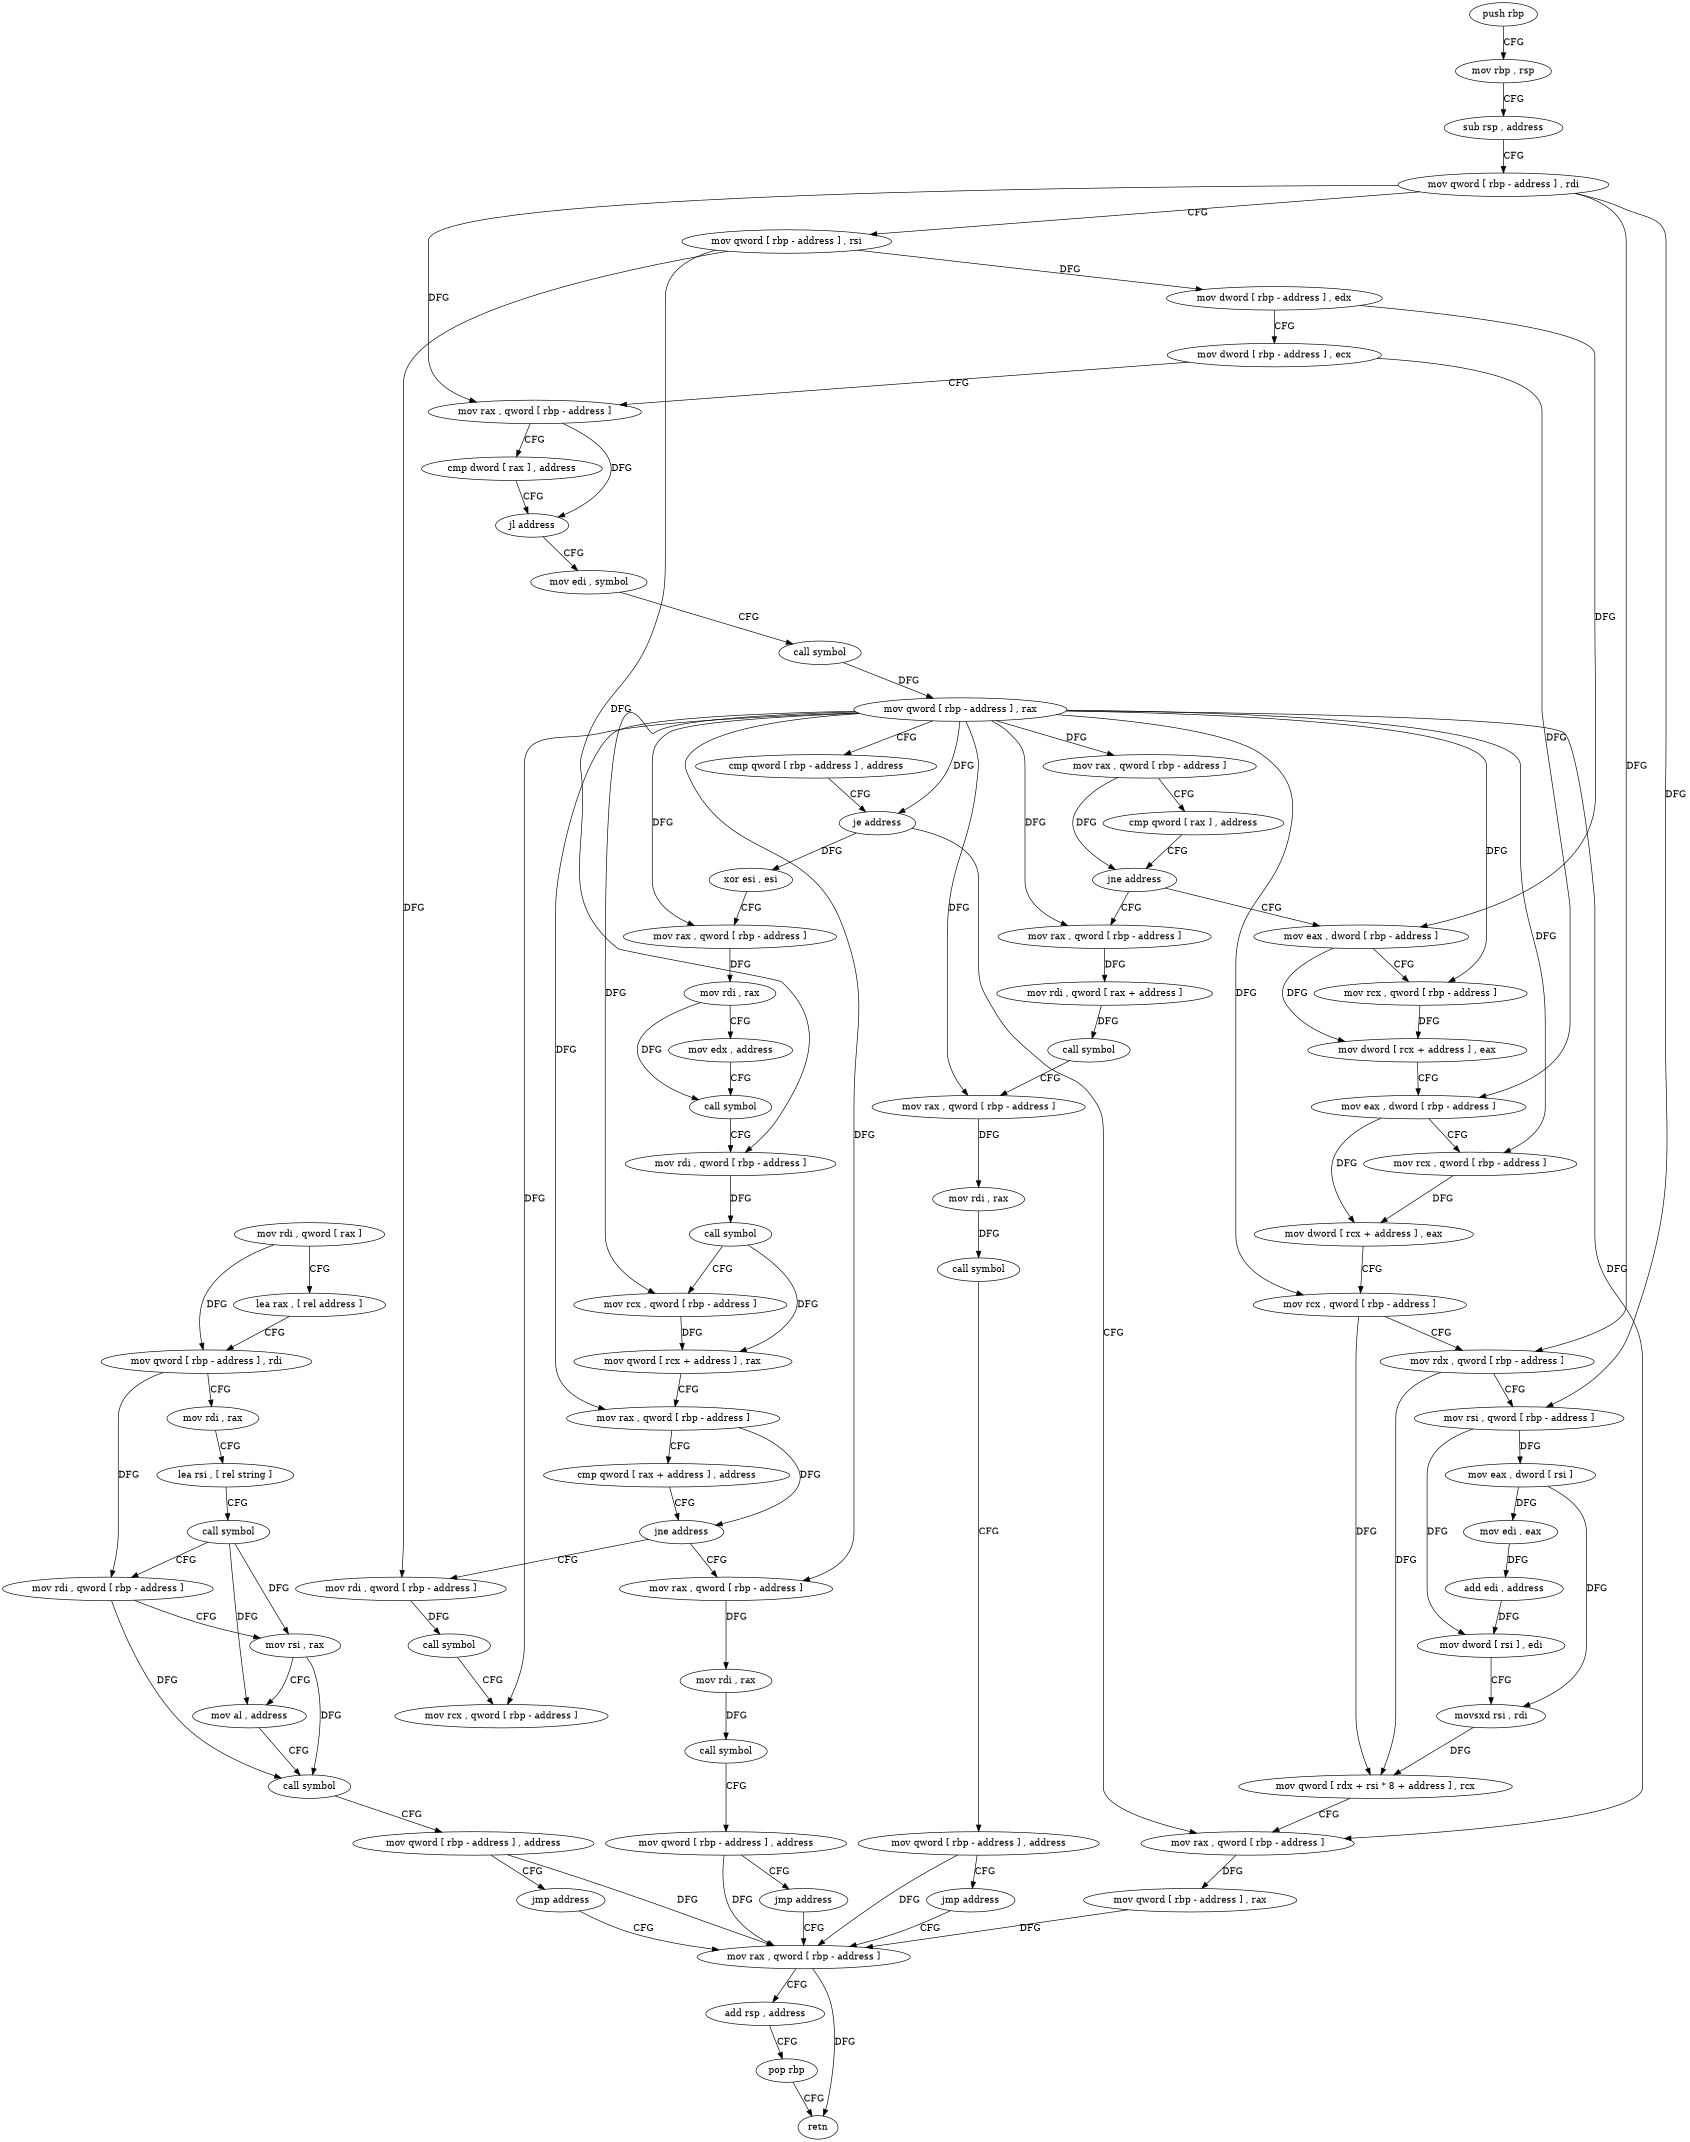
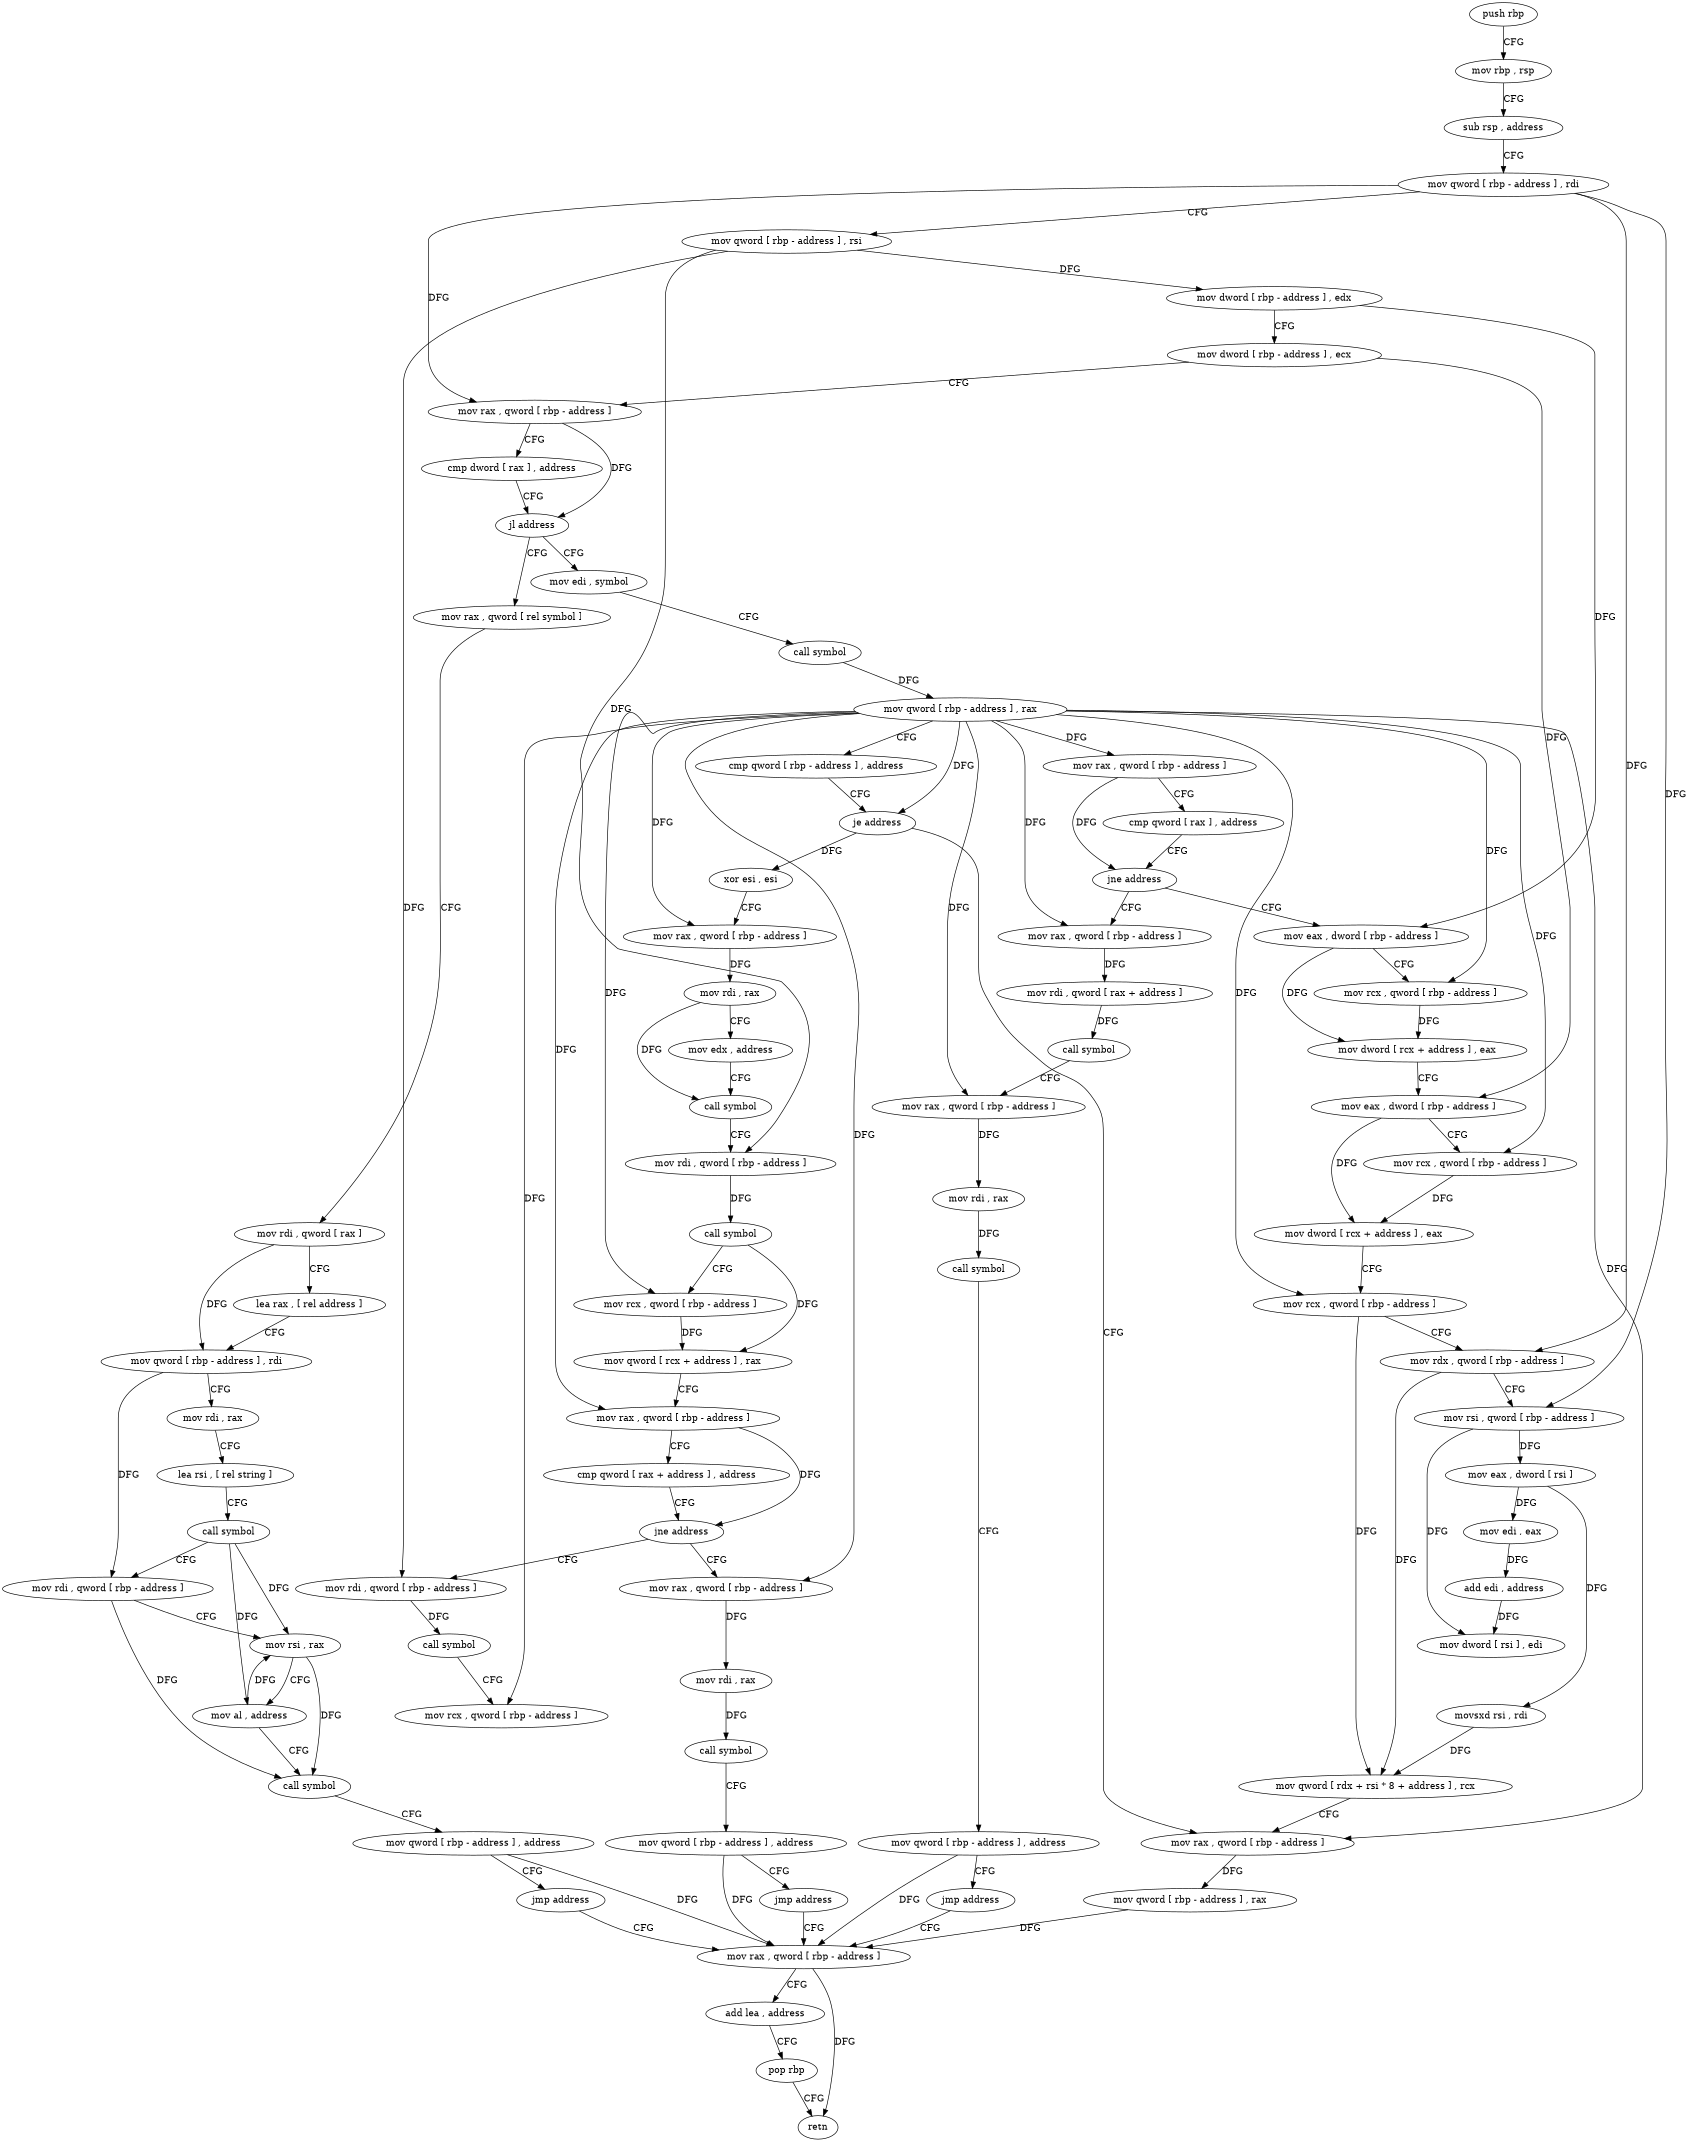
none -> (512, 618)
(1491, 1678) -> none
none -> (250, 1679)
(765, 2014) -> (765, 2014)
